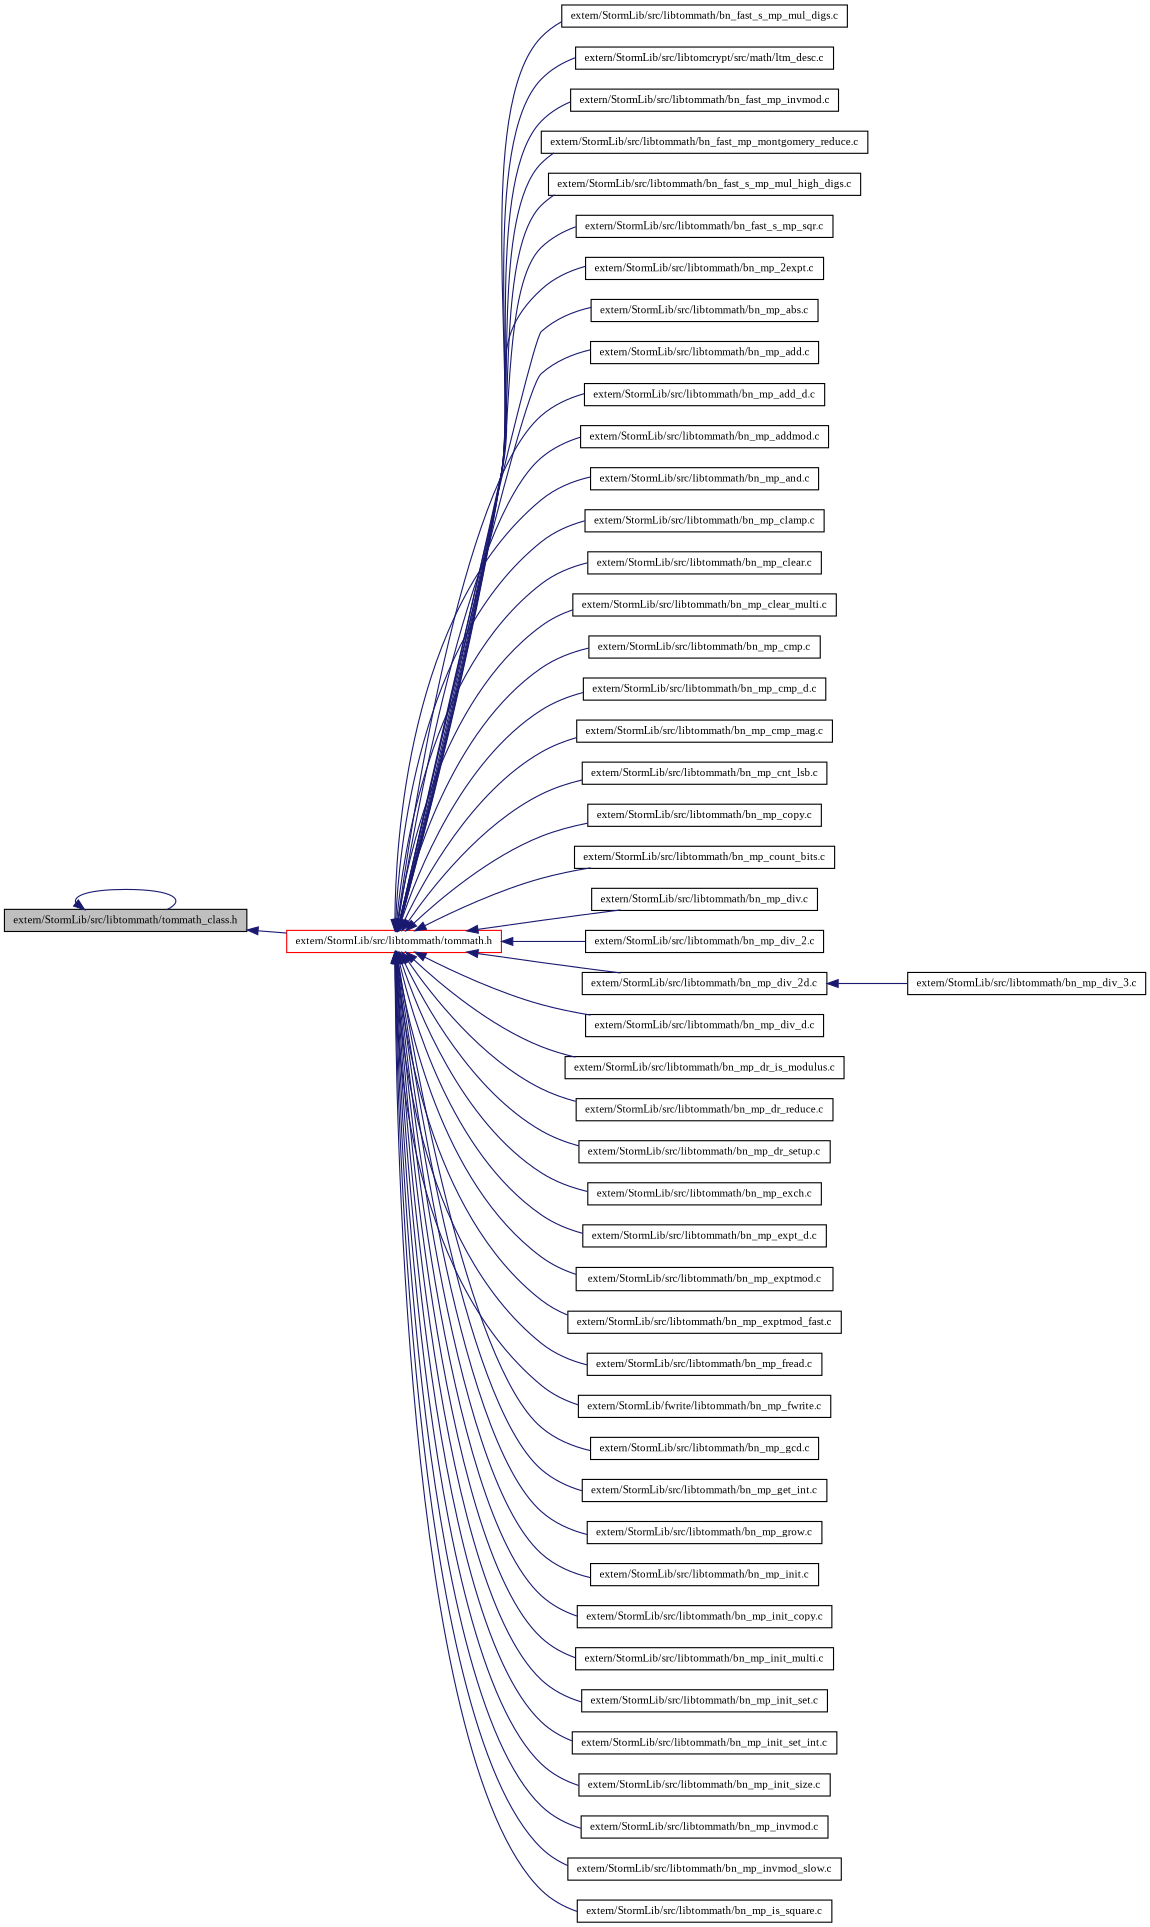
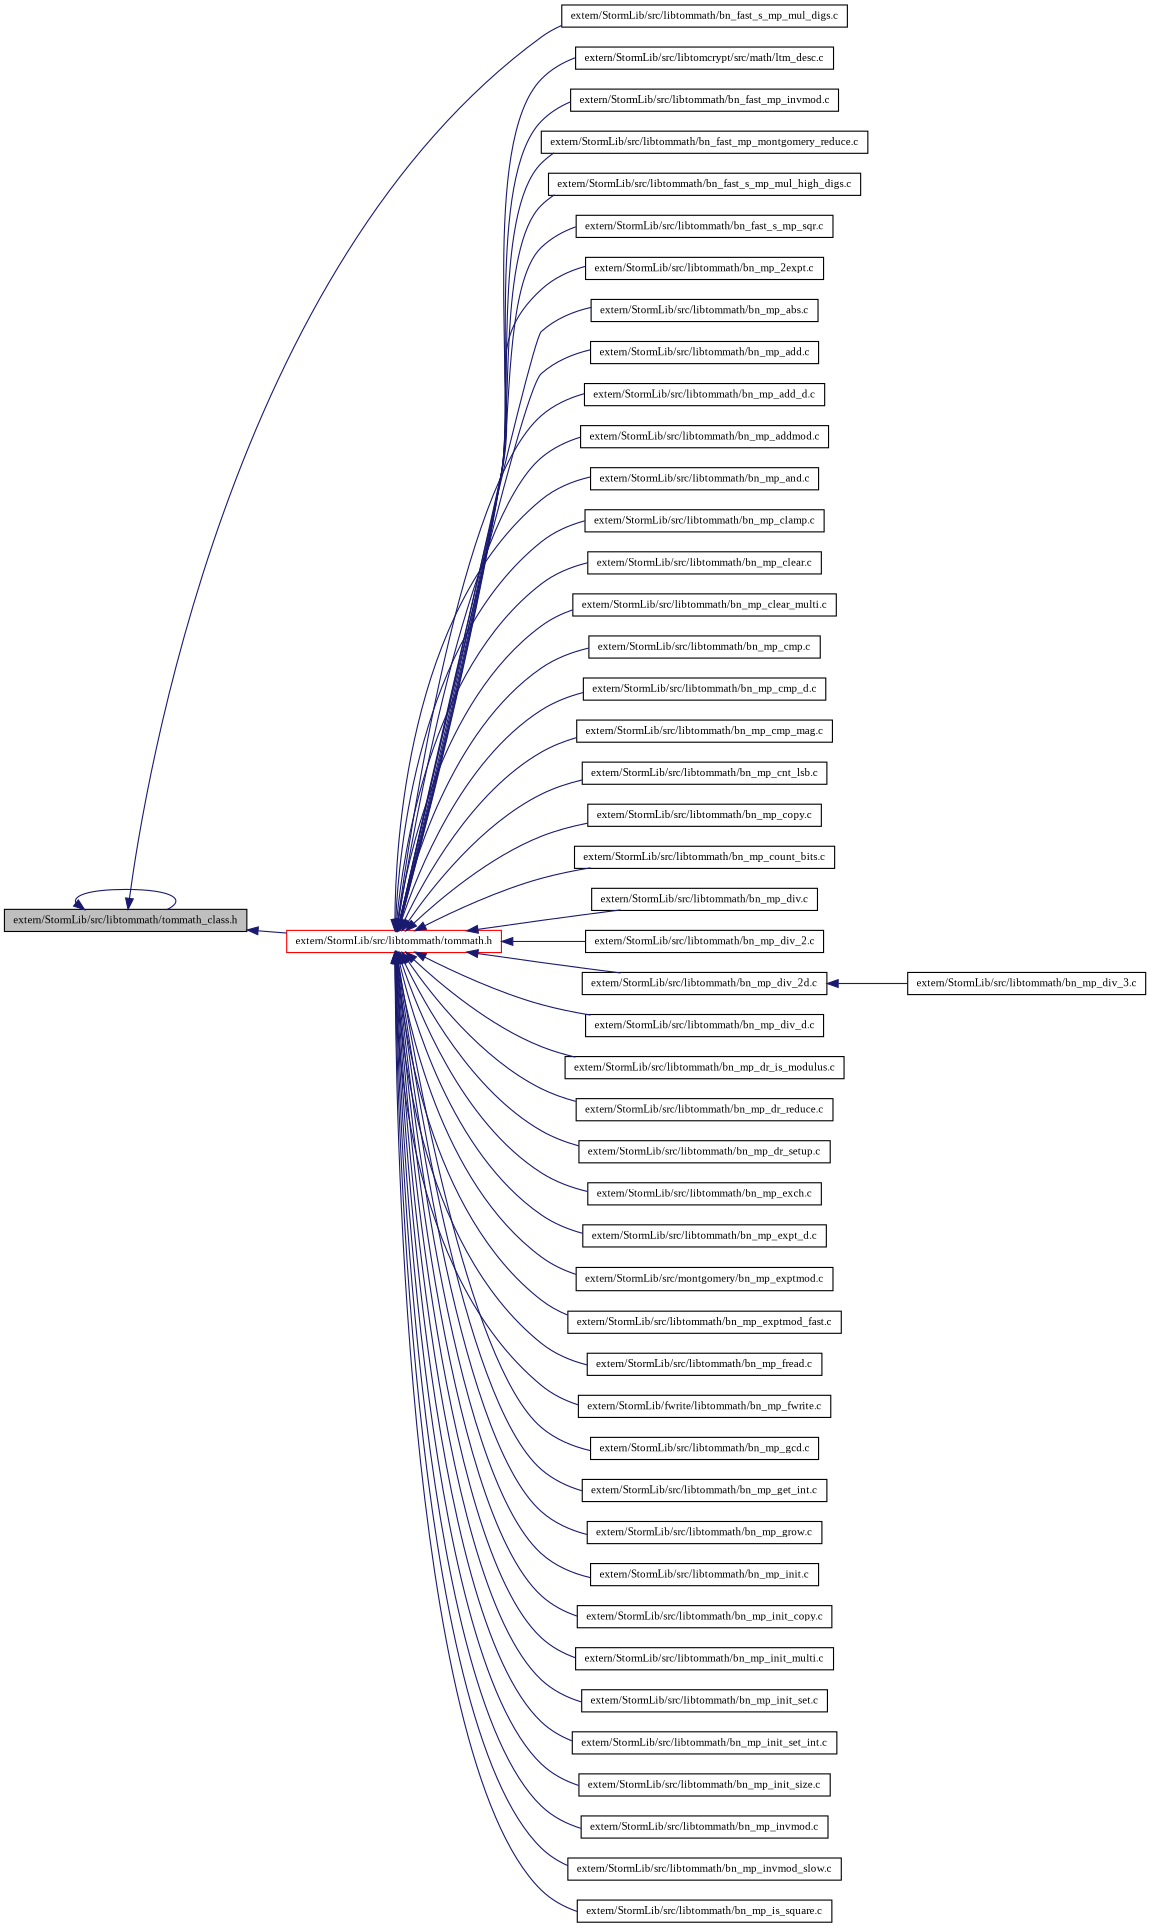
(502, 467) -> (263, 418)
(705, 1279) -> (705, 1279)
